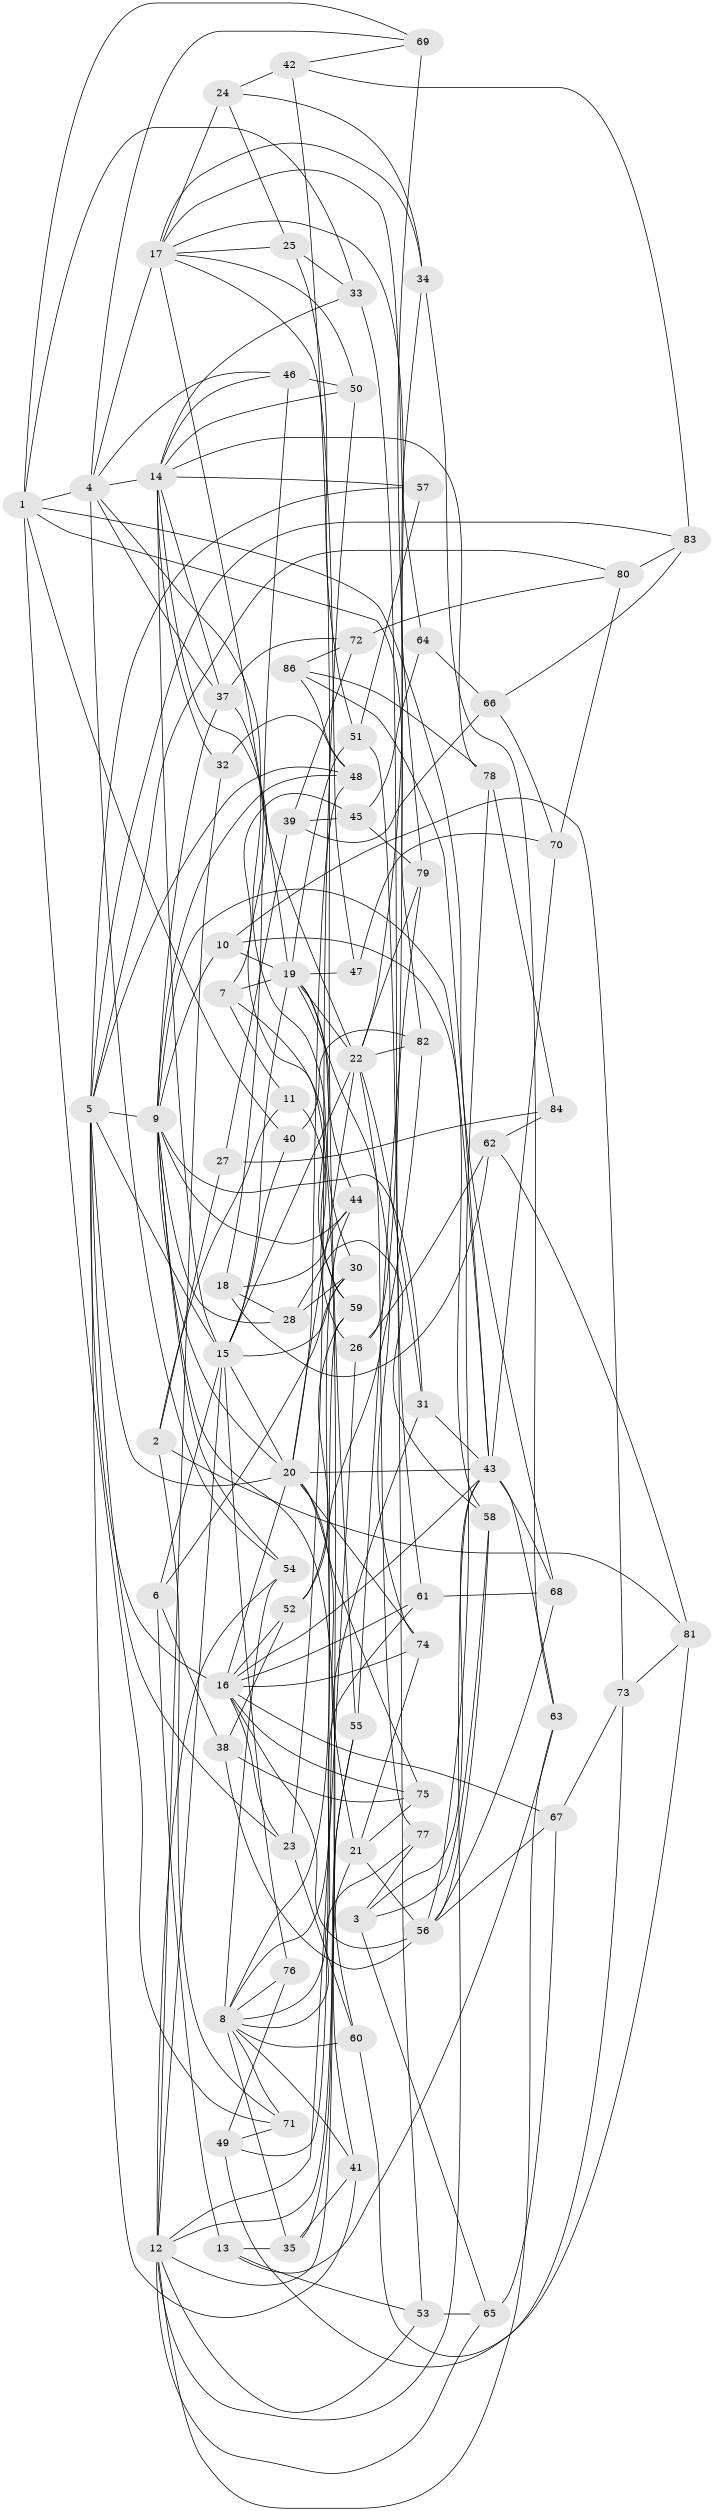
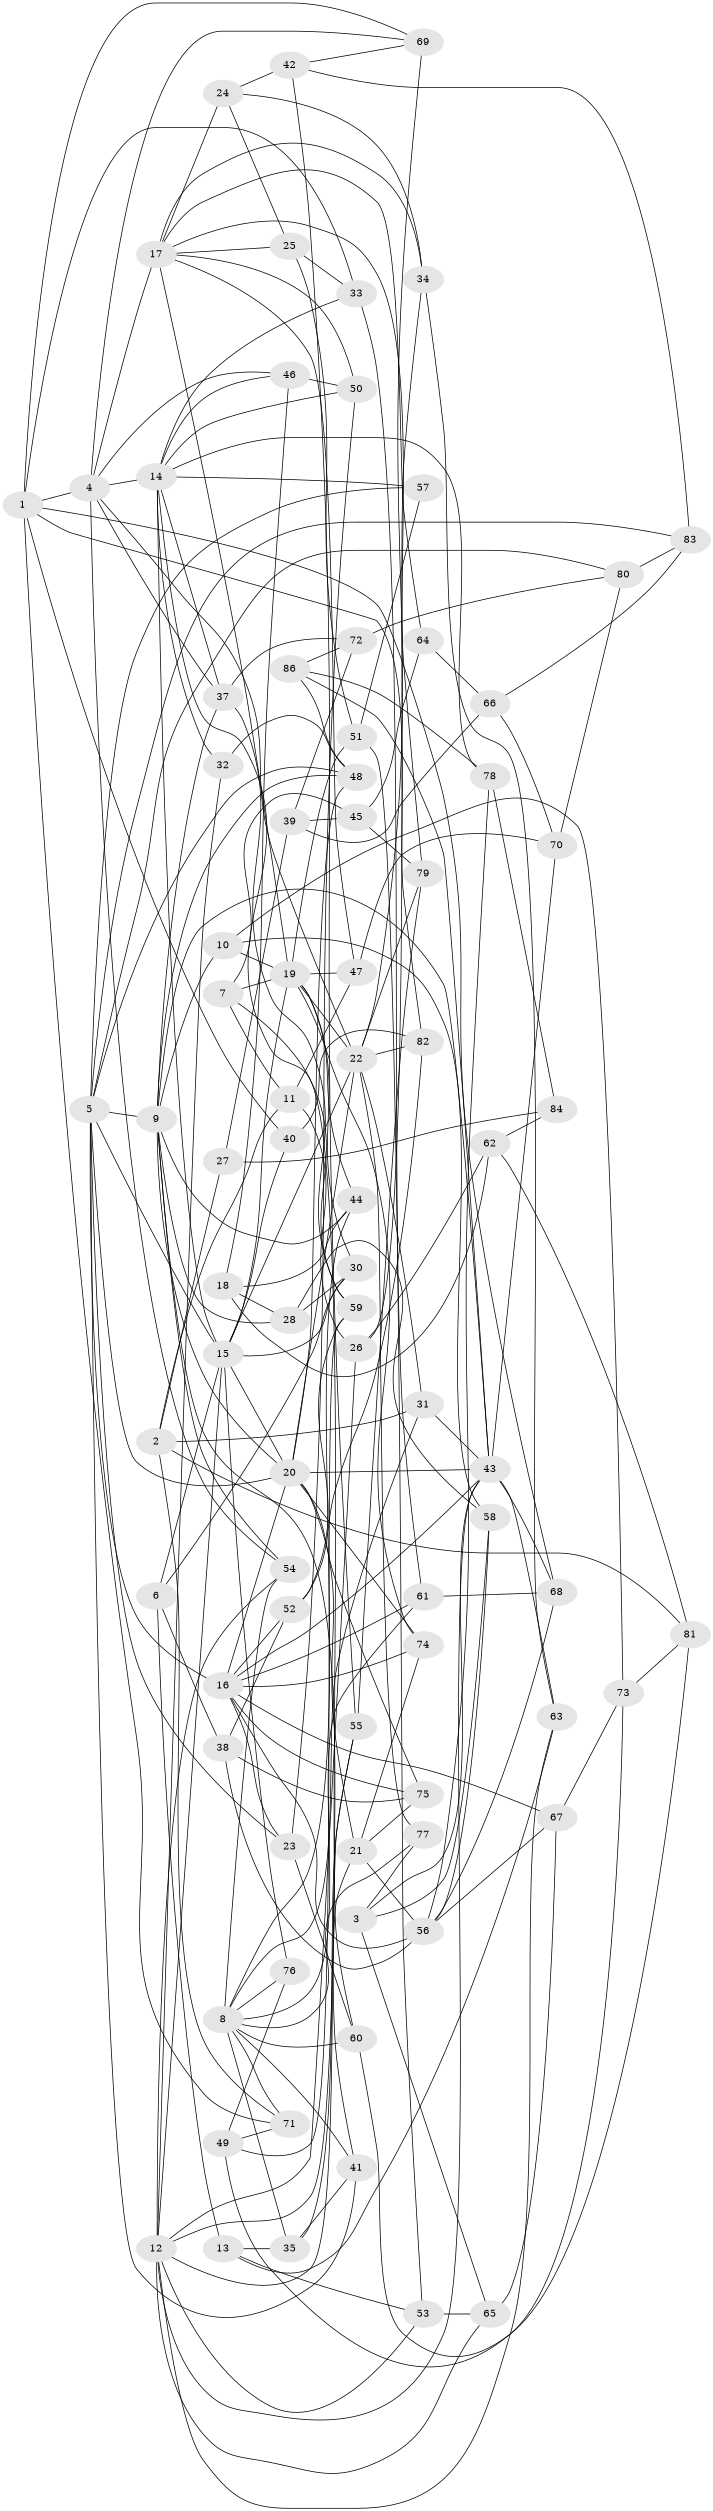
none -> (310, 1061)
(366, 1175) -> (287, 1435)
